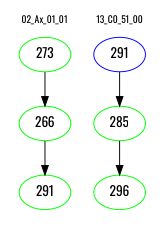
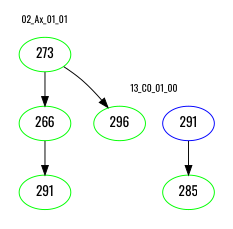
(120, 21) -> (154, 89)
(120, 153) -> (92, 90)
